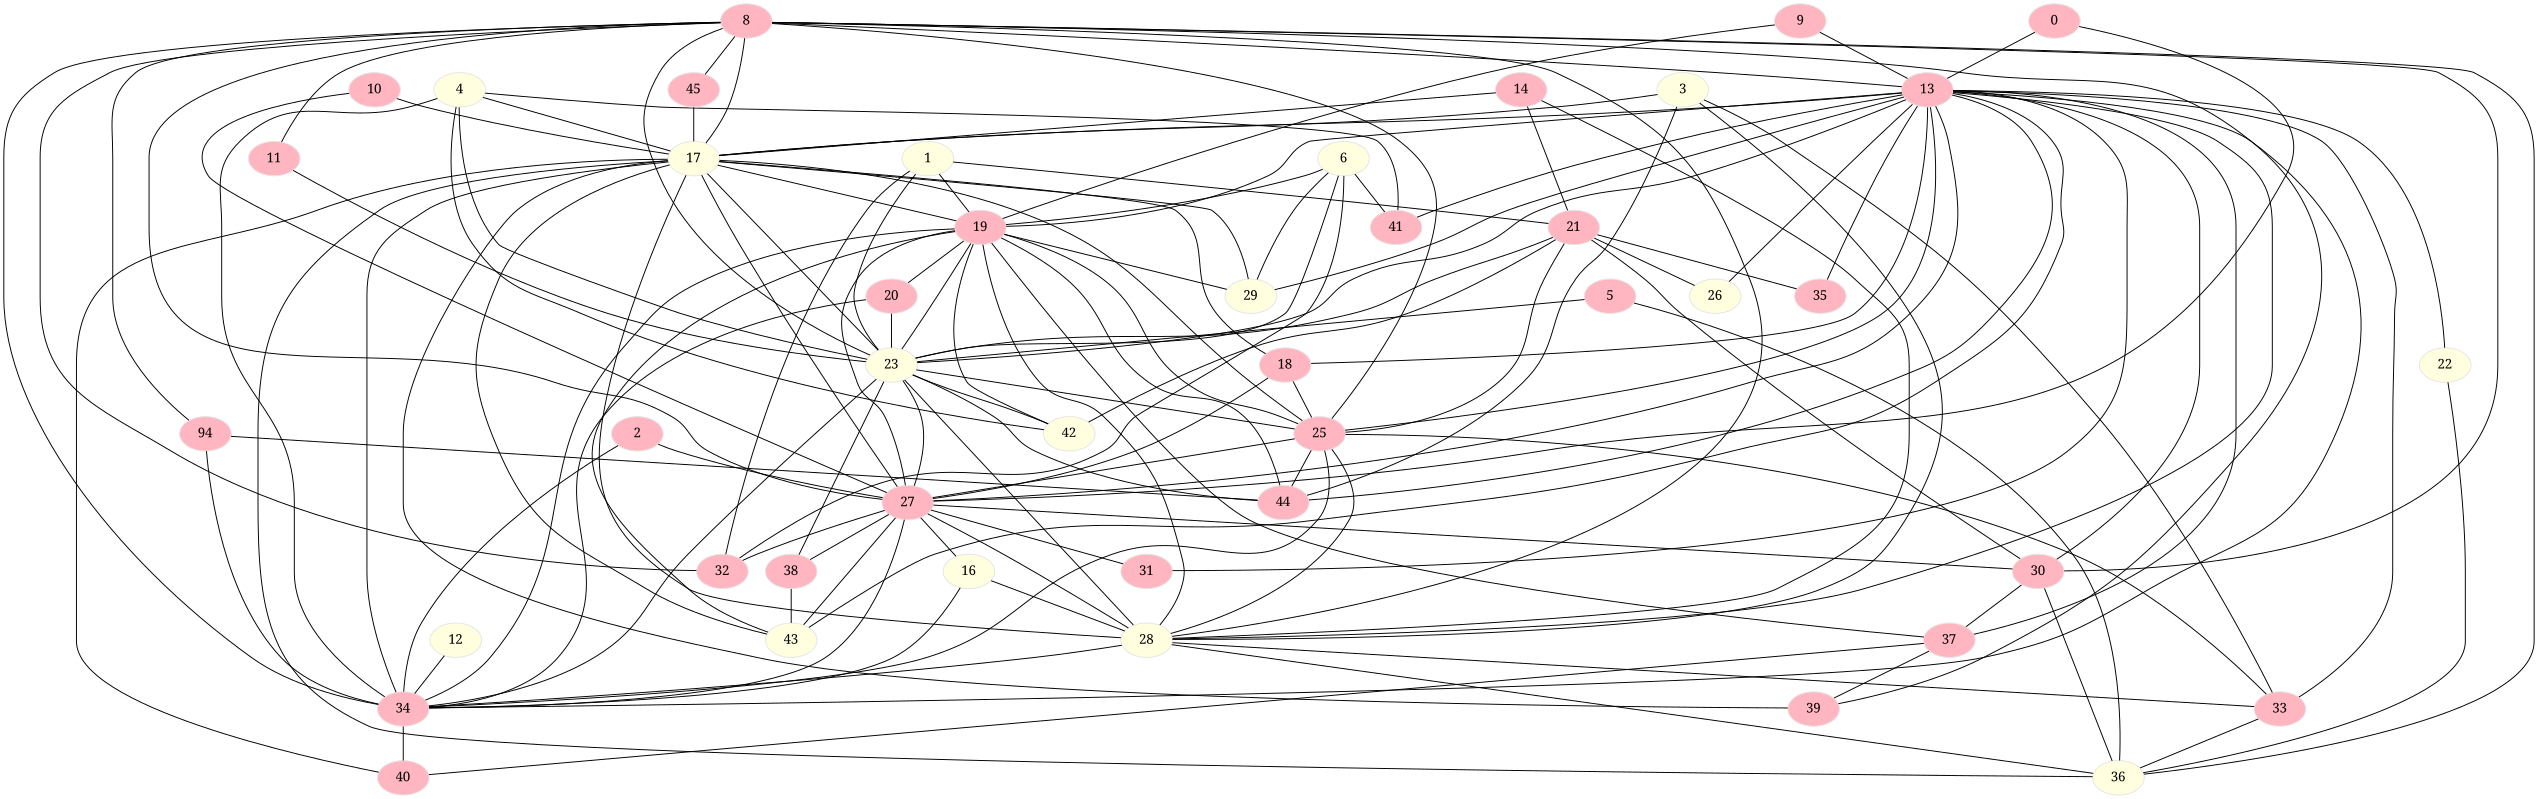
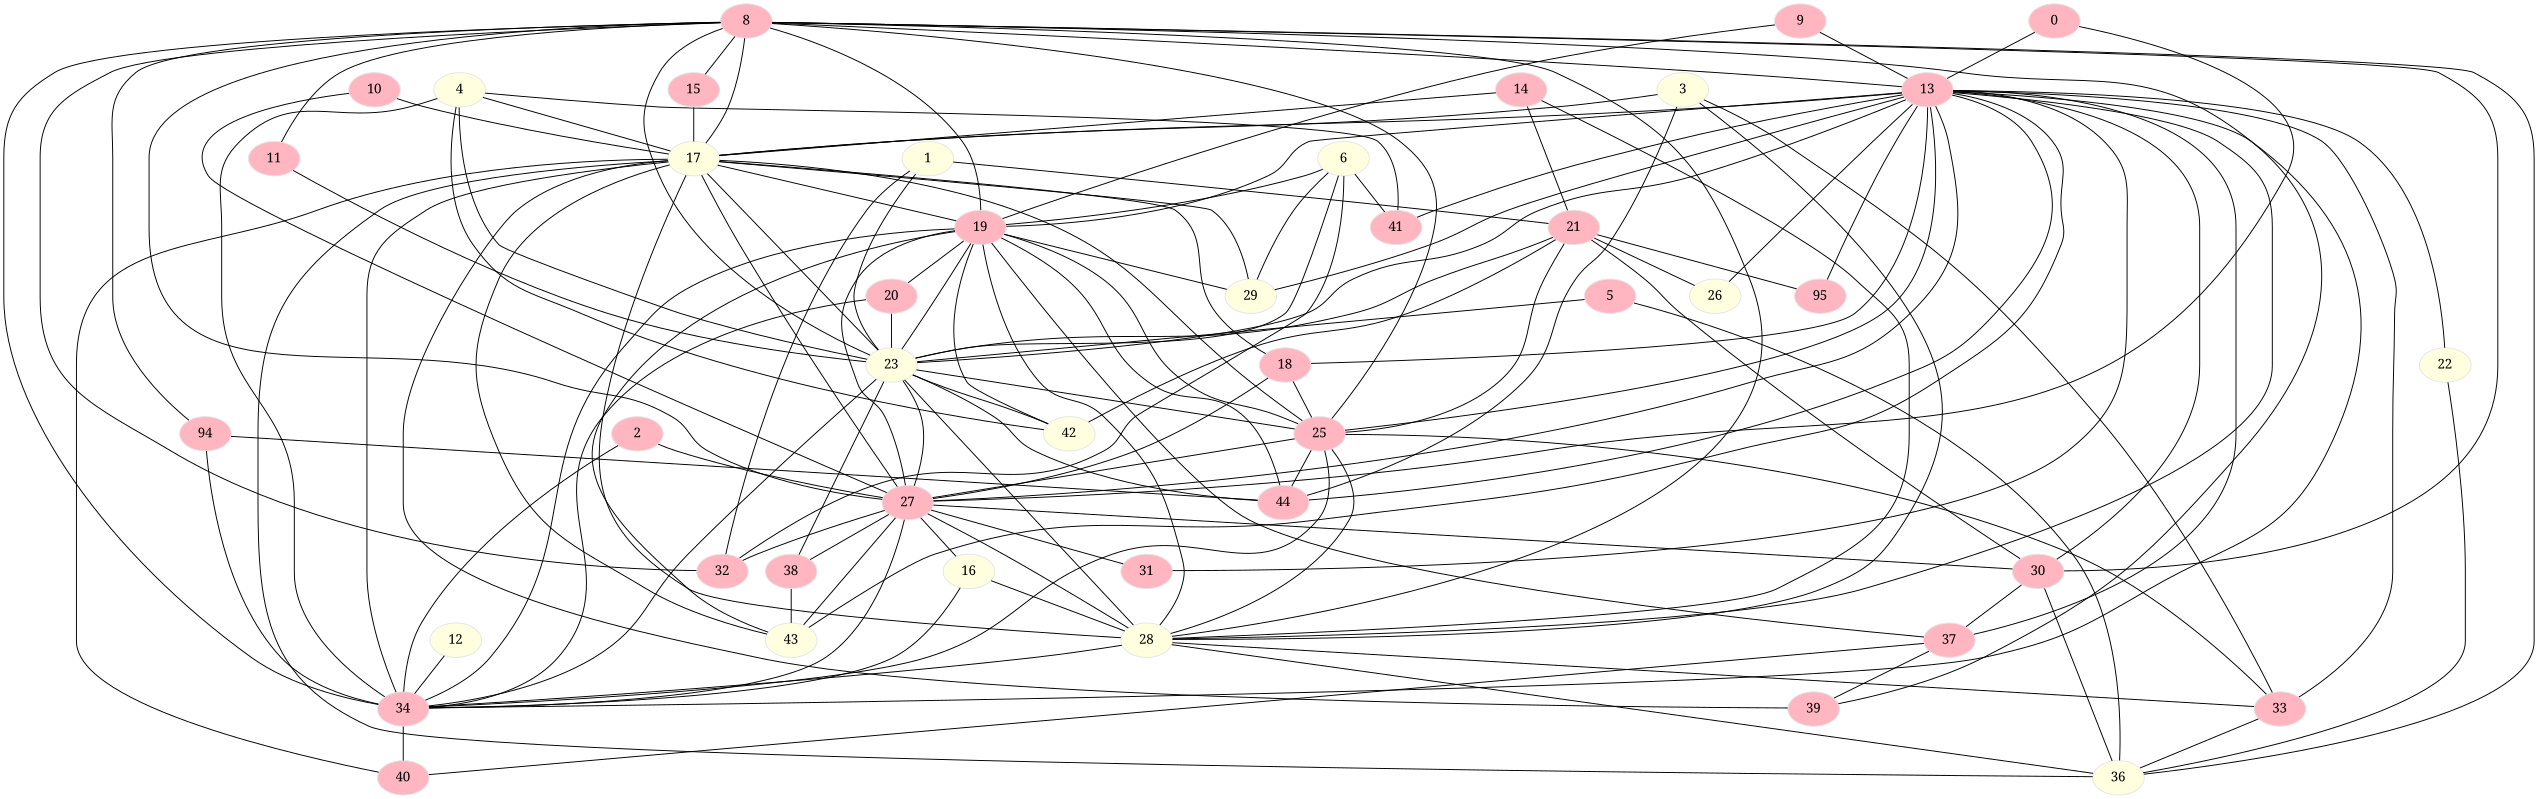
(694, 90) -> (694, 90)
(959, 200) -> (906, 89)
(1820, 296) -> (1820, 296)
